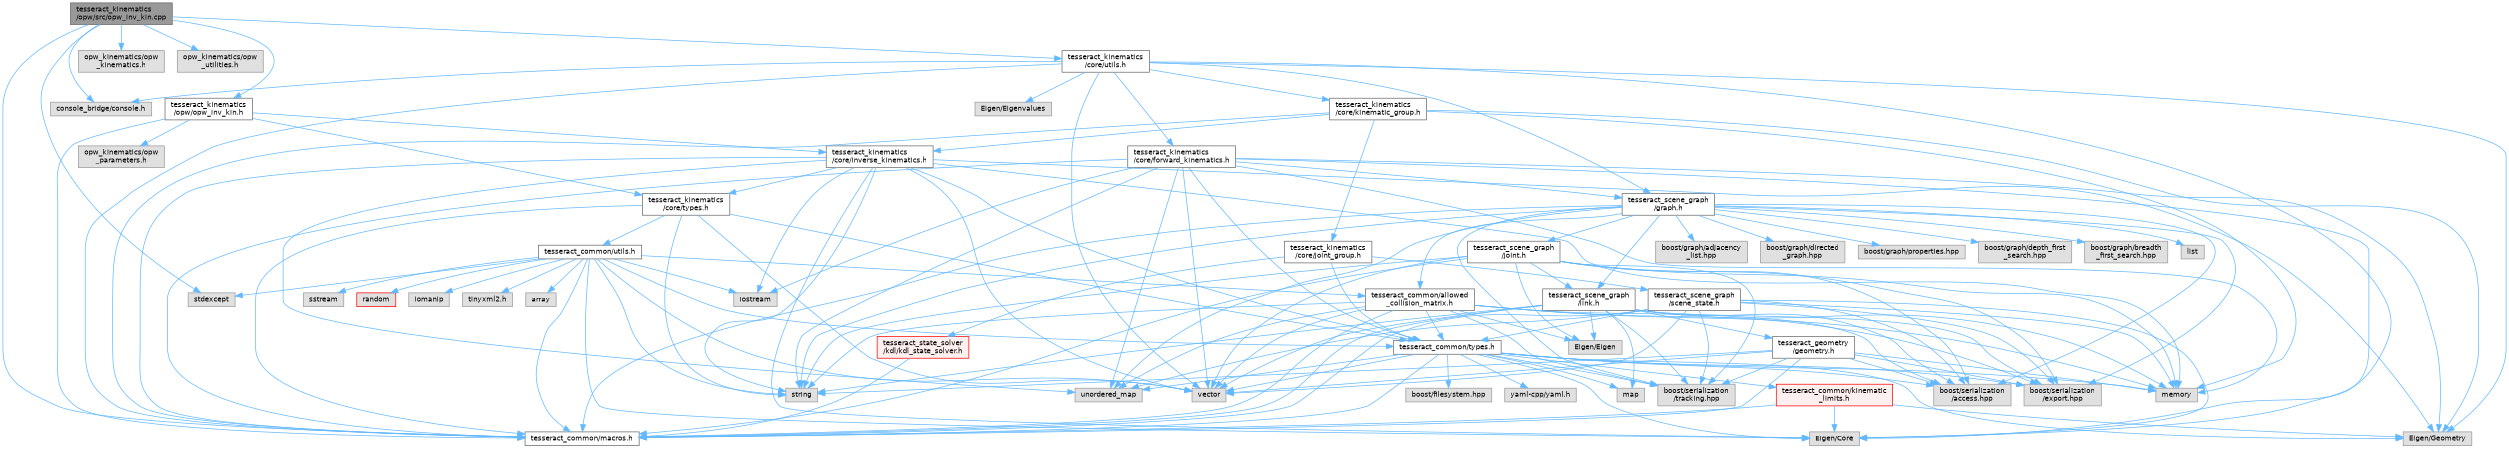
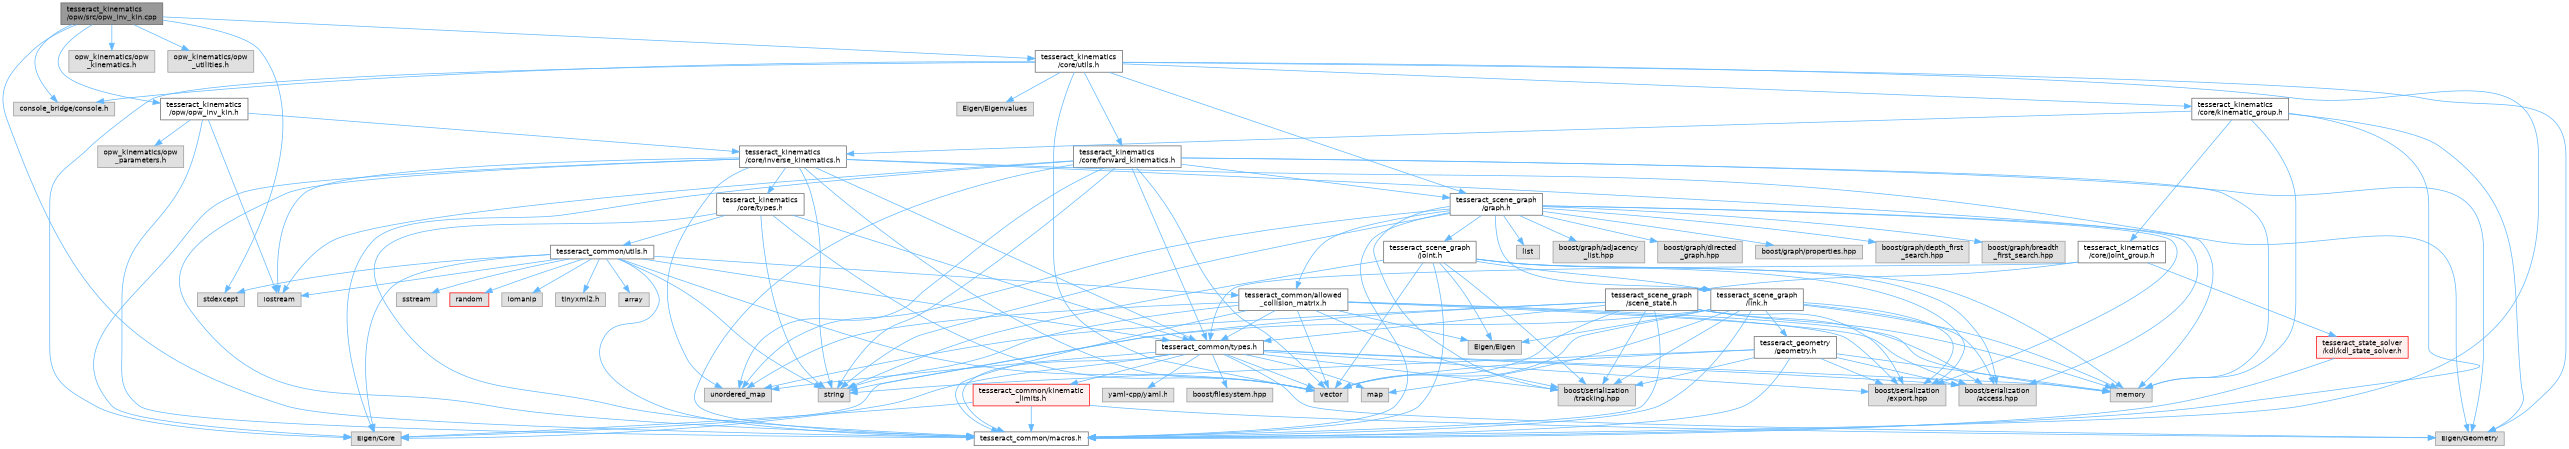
(444, 156) -> (241, 203)
